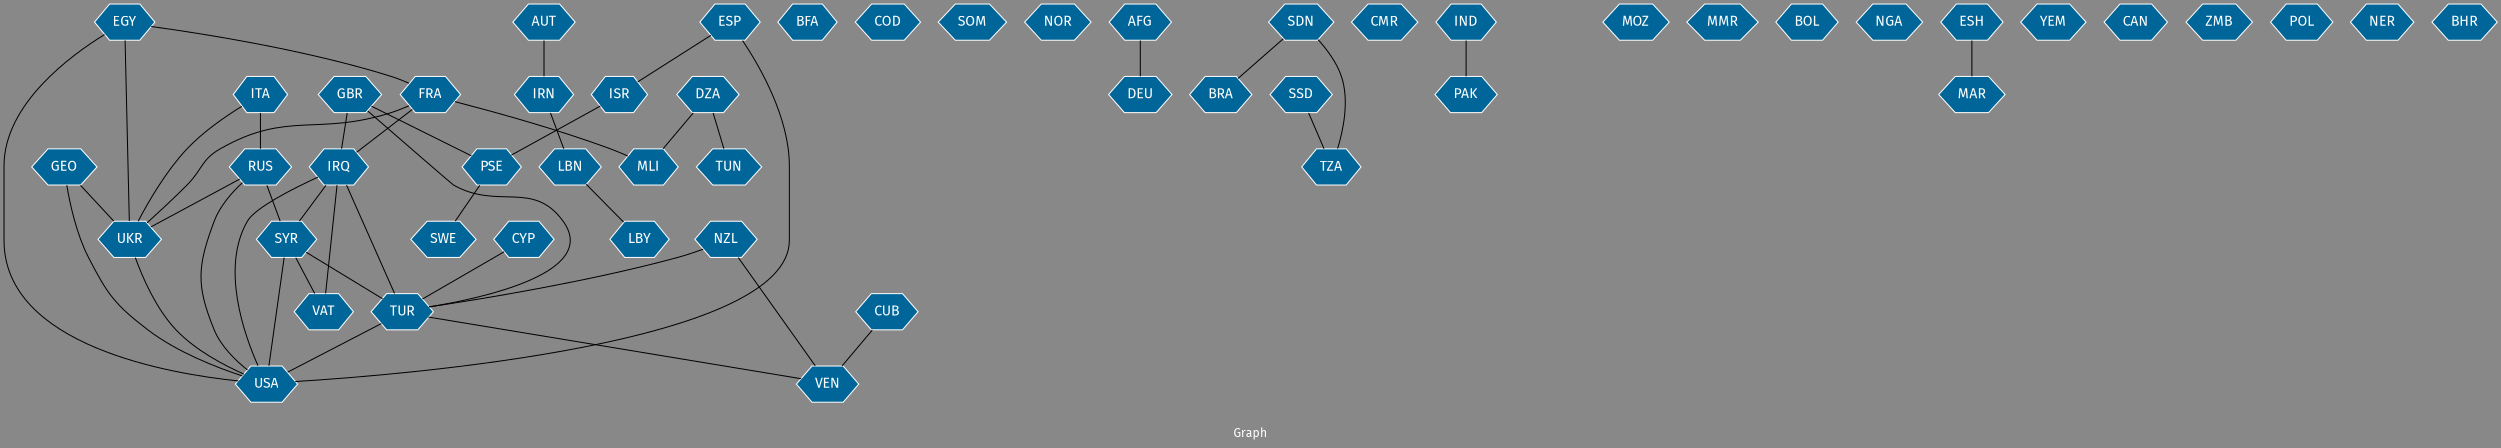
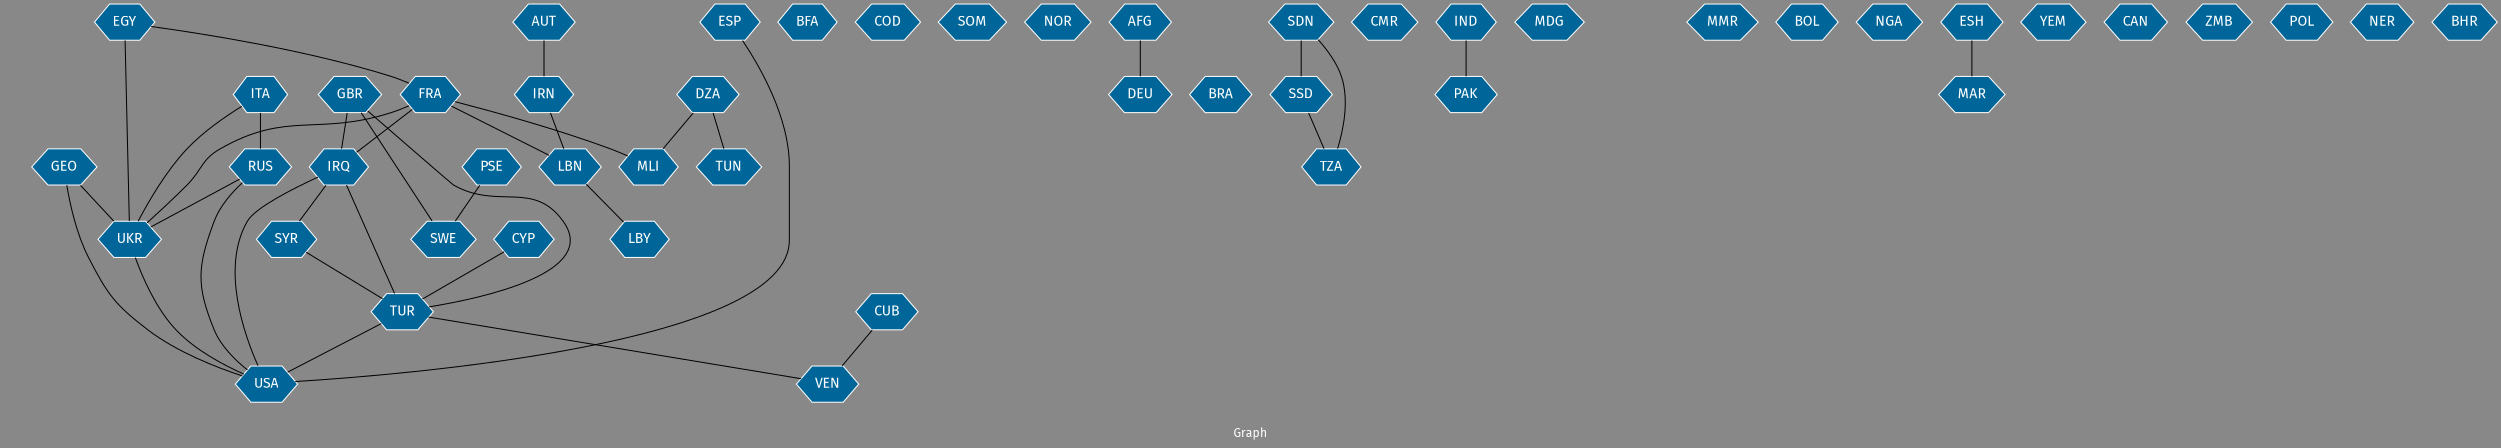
none -> (1550, 22)
(1636, 22) -> none
(1261, 59) -> (1301, 58)
(619, 95) -> none
(421, 131) -> (397, 167)
none -> (500, 131)
(275, 207) -> none
(726, 239) -> none
(9, 265) -> none
(277, 312) -> none
(324, 312) -> none
